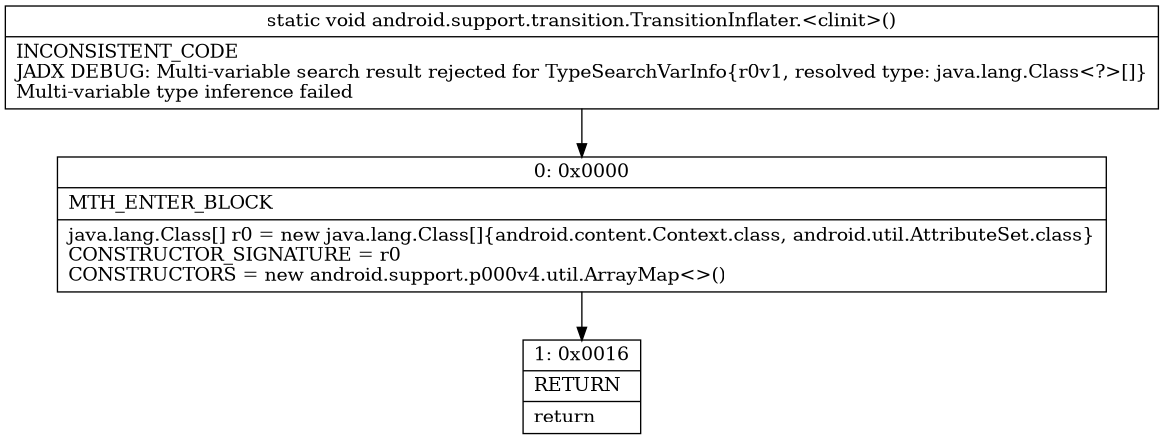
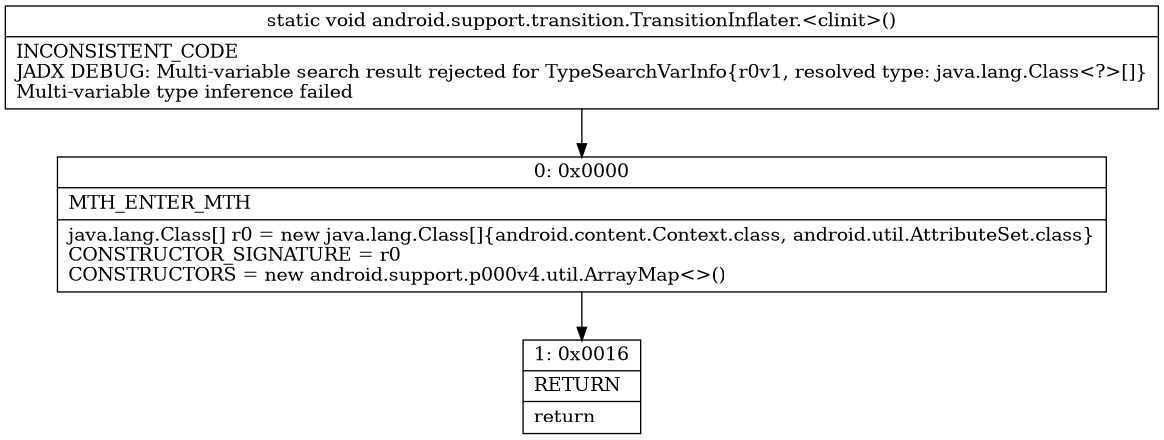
(171, 203) -> (160, 203)
